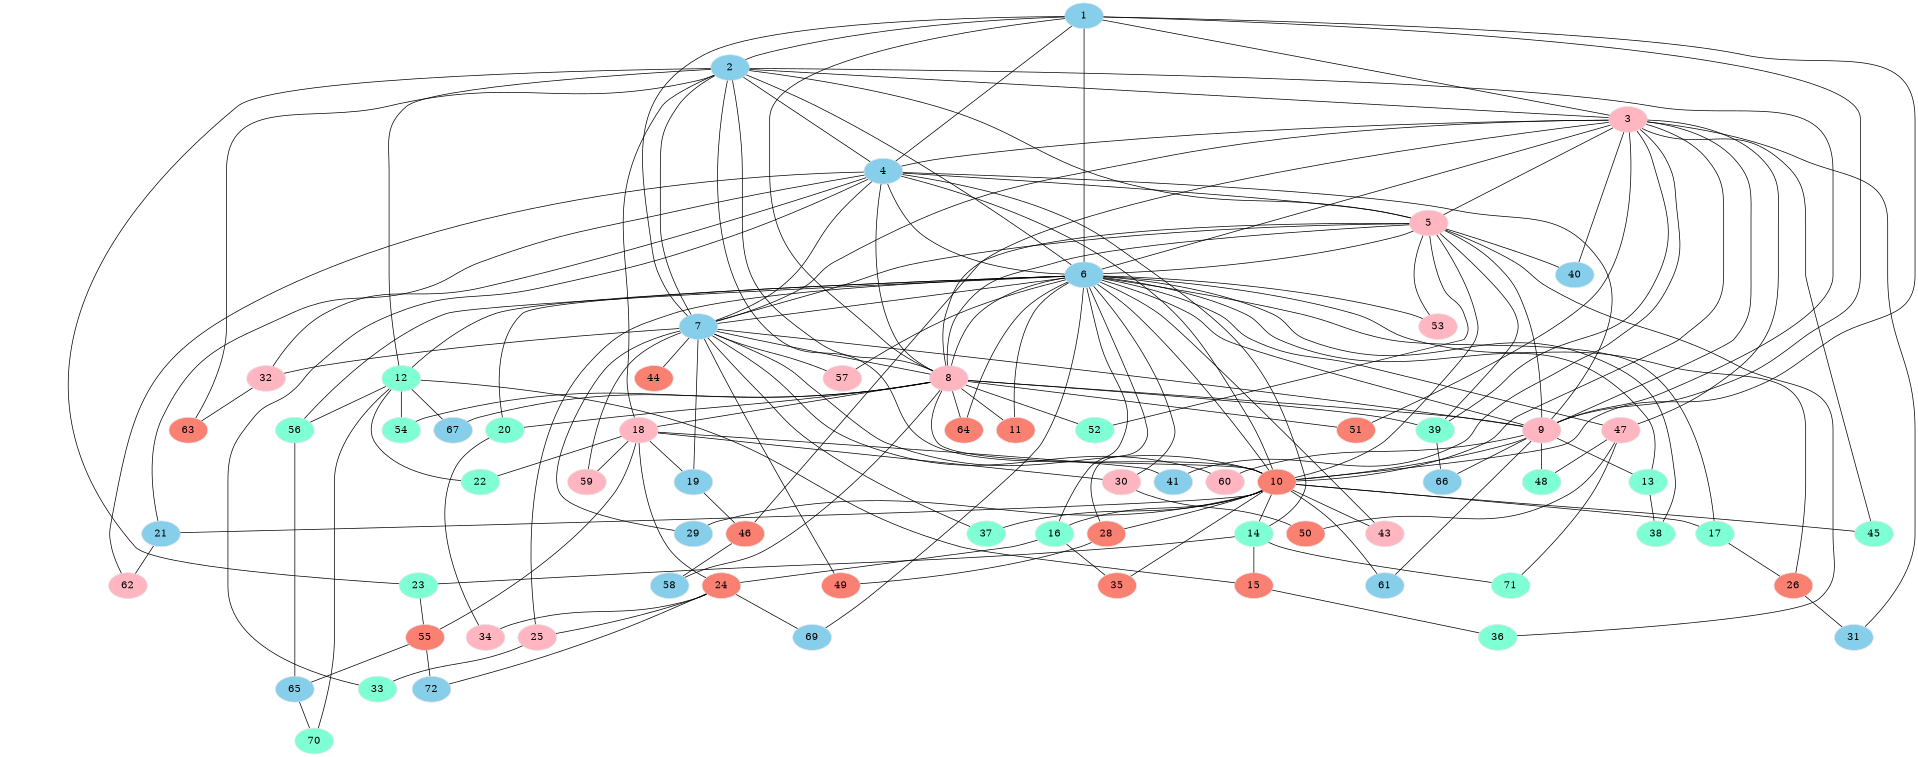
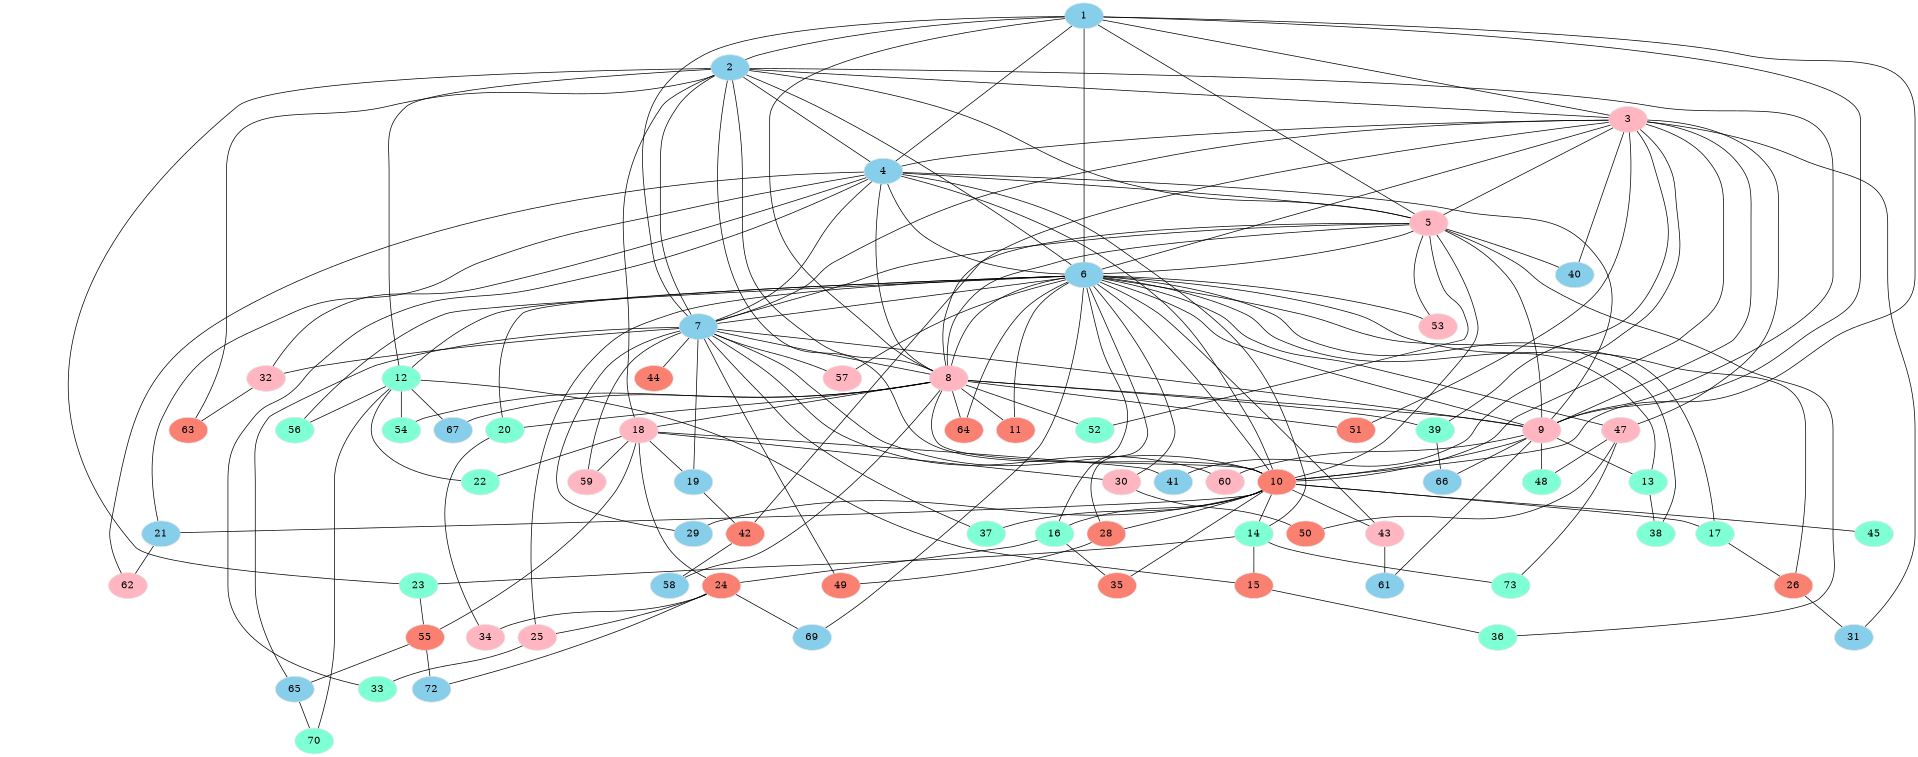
(1806, 268) -> none
(1518, 324) -> (1256, 119)
(1341, 530) -> (1385, 560)
(745, 534) -> (745, 534)
(295, 560) -> (322, 390)
(1511, 586) -> (1511, 586)
